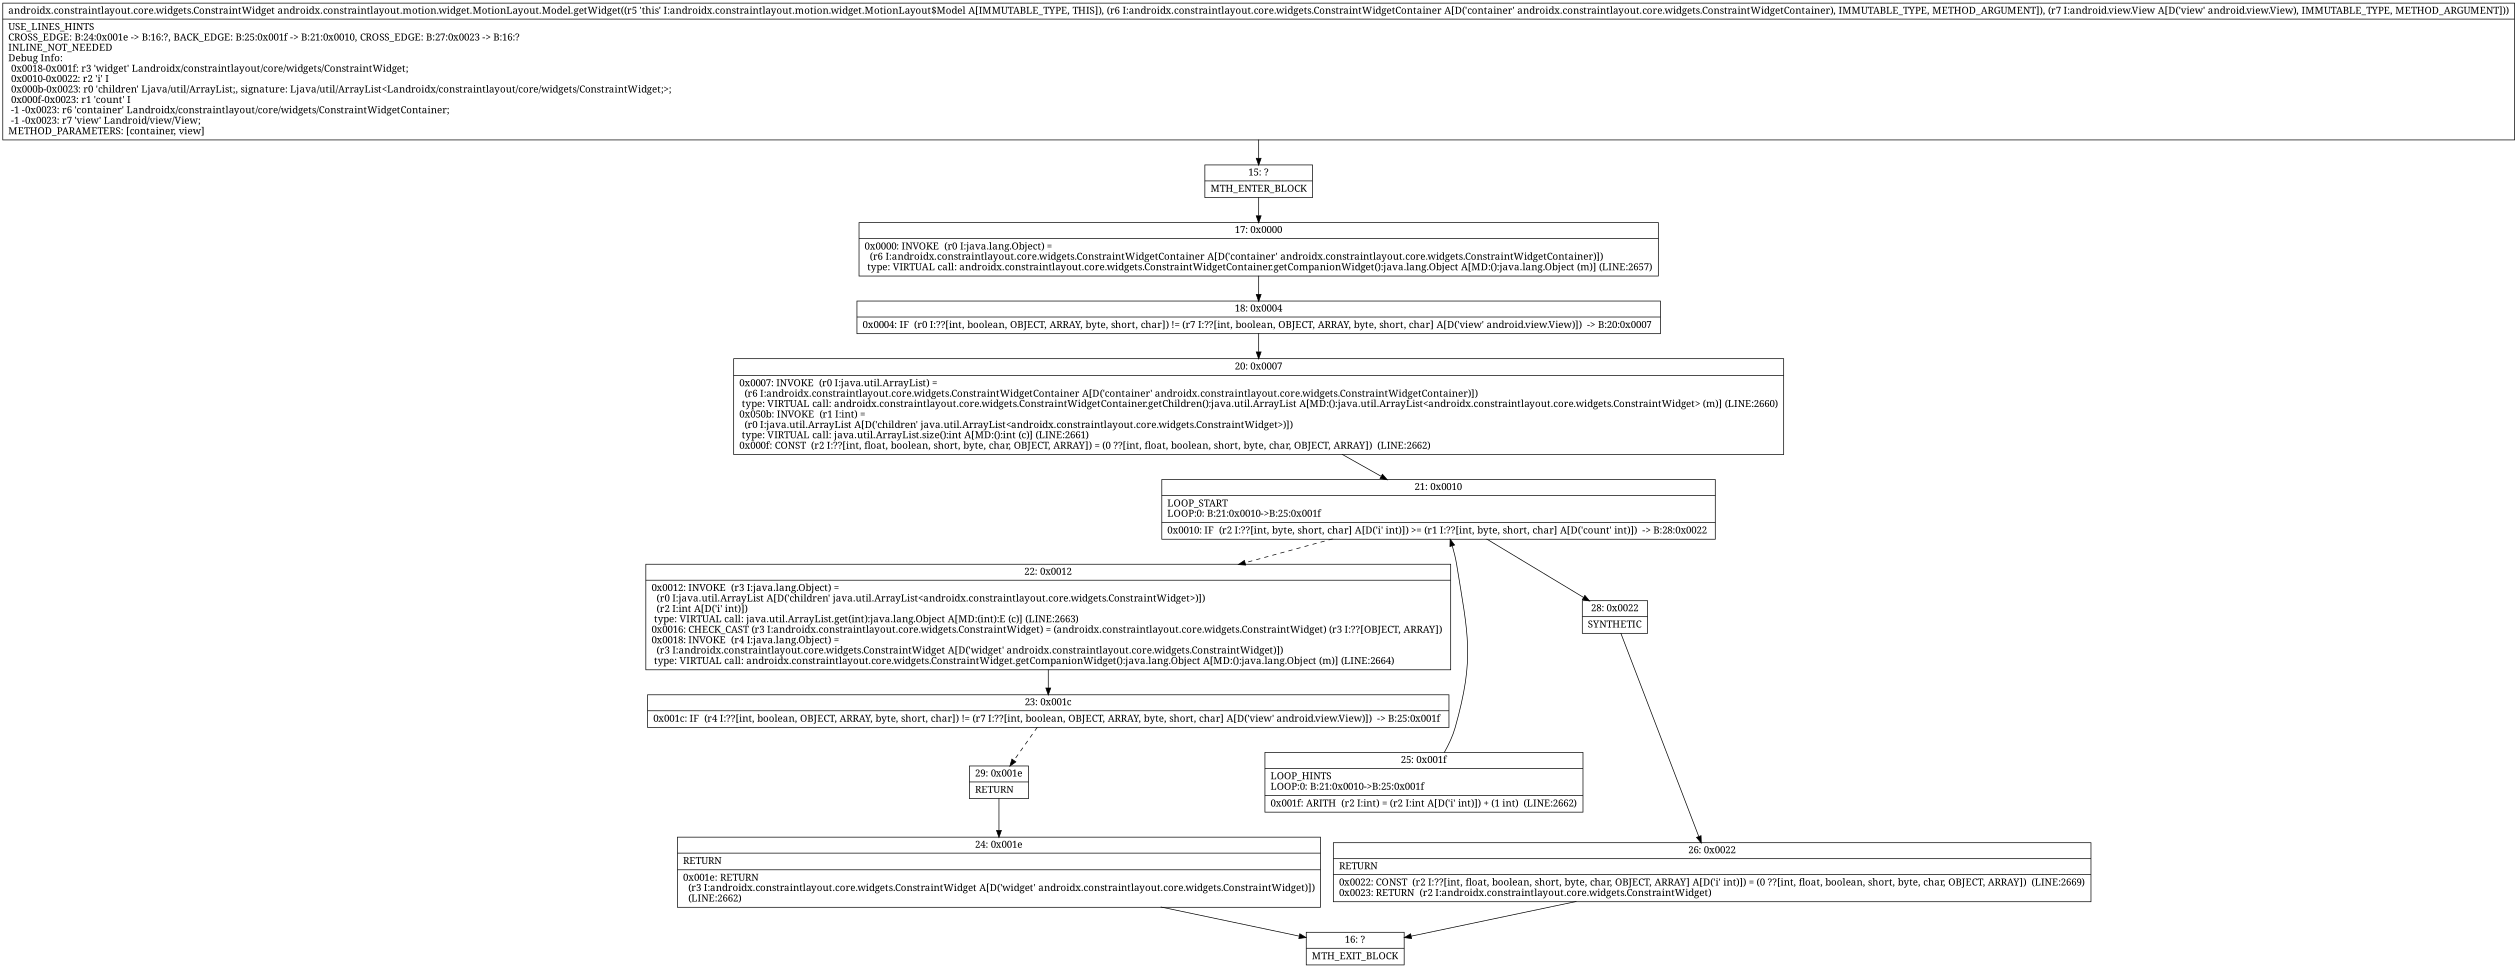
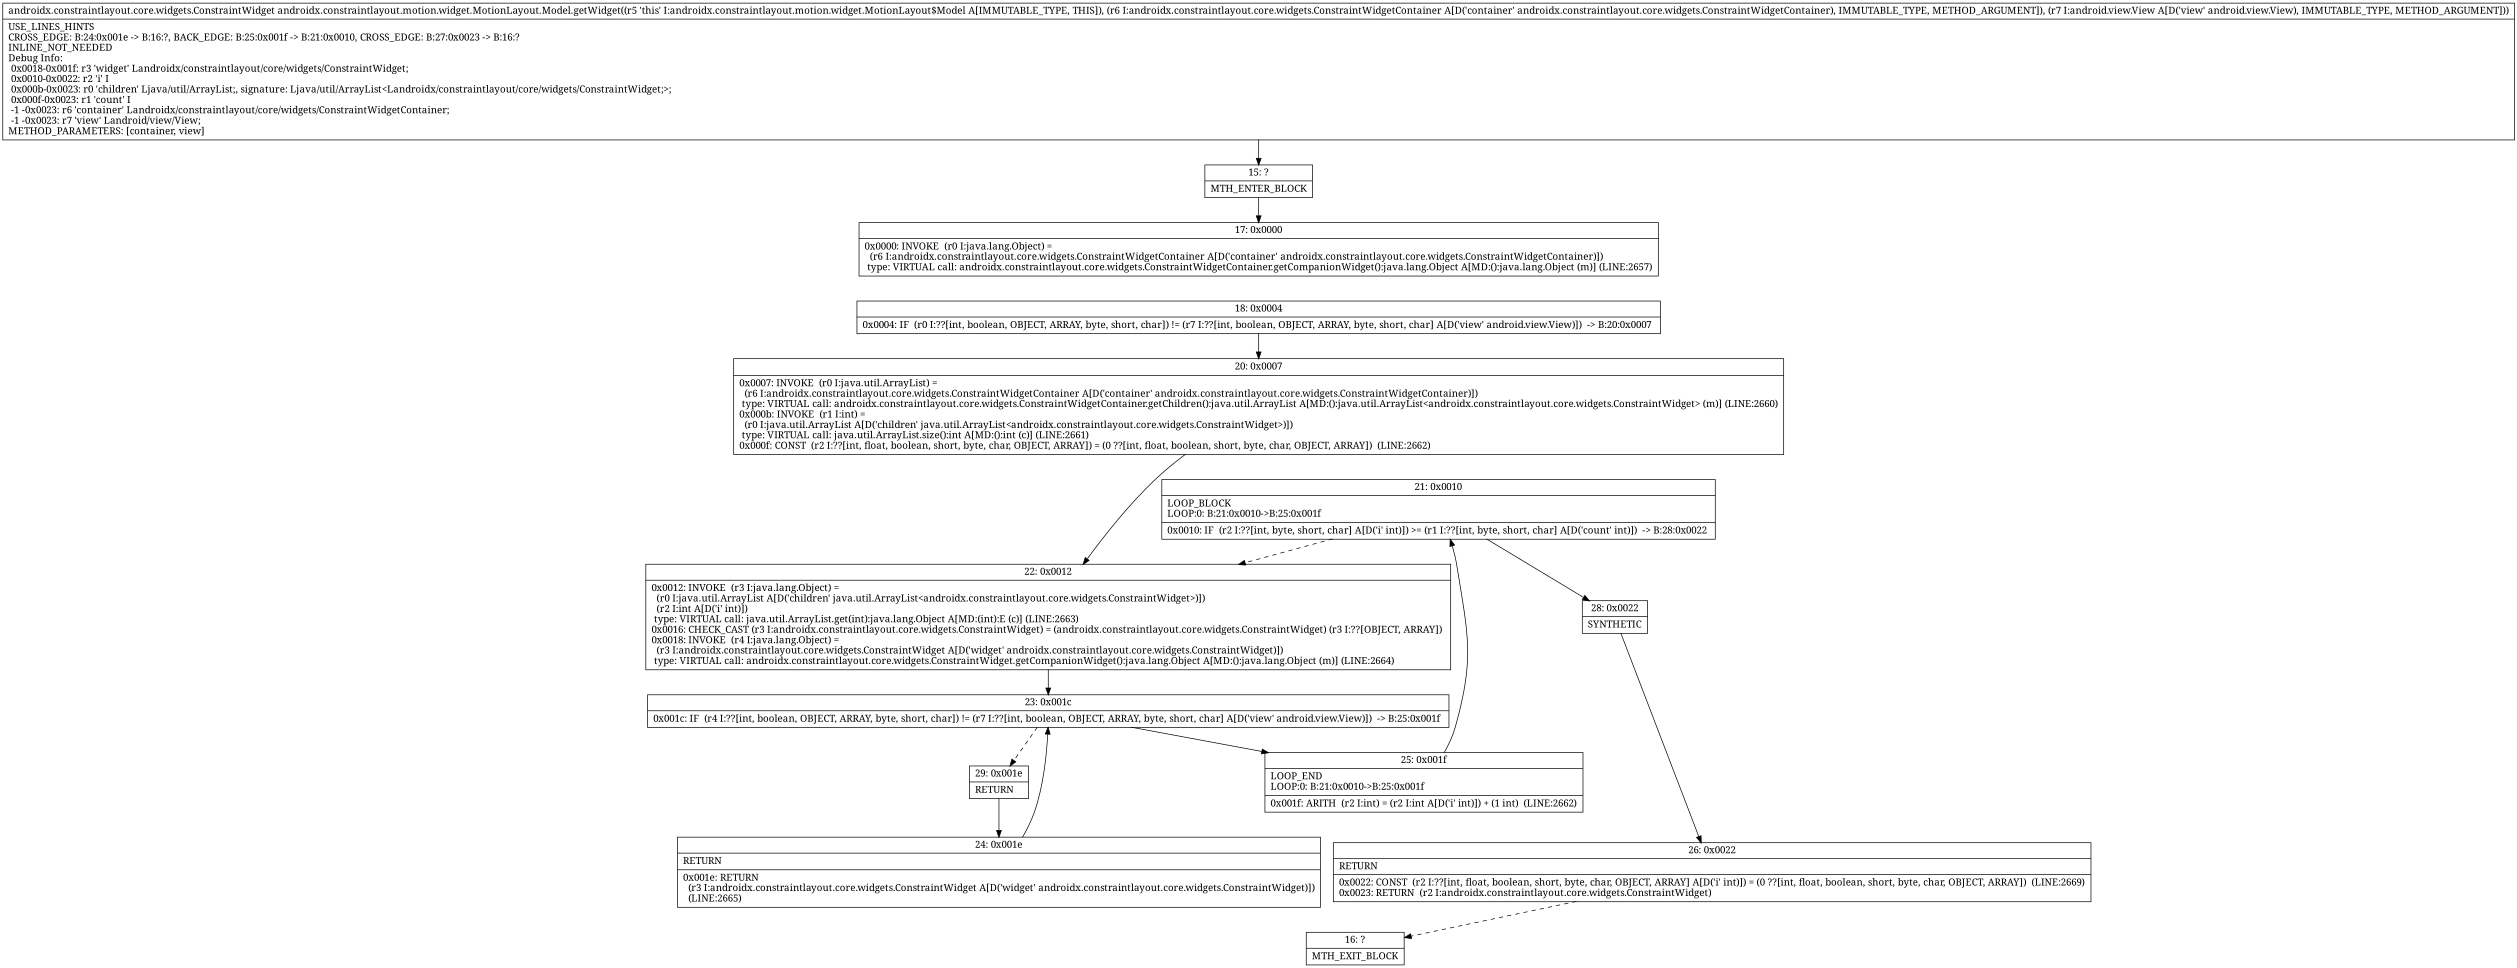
(1259, 285) -> none
(804, 415) -> (804, 415)
(1361, 465) -> (1133, 503)
(1198, 503) -> (1199, 503)
none -> (1196, 739)
(1301, 776) -> (1297, 776)
(712, 899) -> (712, 899)
(1494, 919) -> (1494, 919)
(1230, 922) -> (1041, 787)
